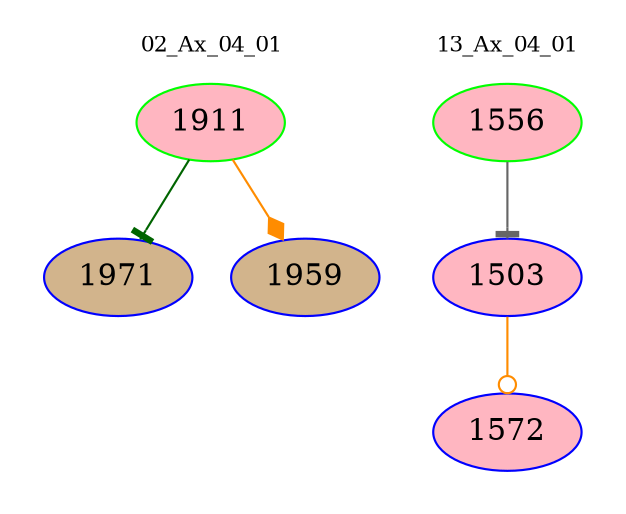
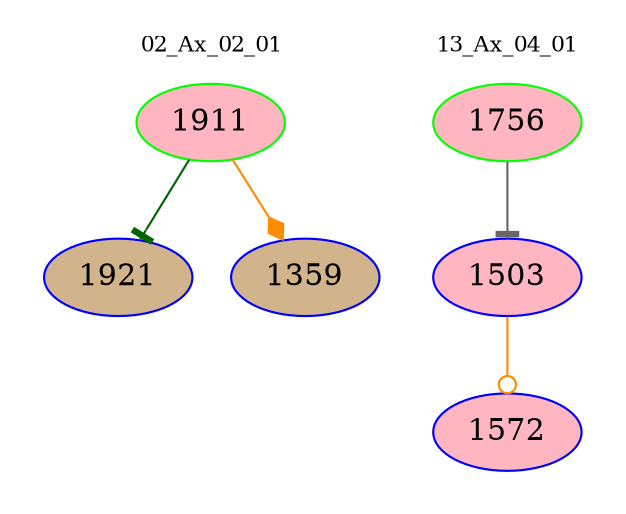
(212, 46) -> (212, 46)
(507, 123) -> (507, 123)
(118, 277) -> (118, 277)
(305, 277) -> (305, 277)
